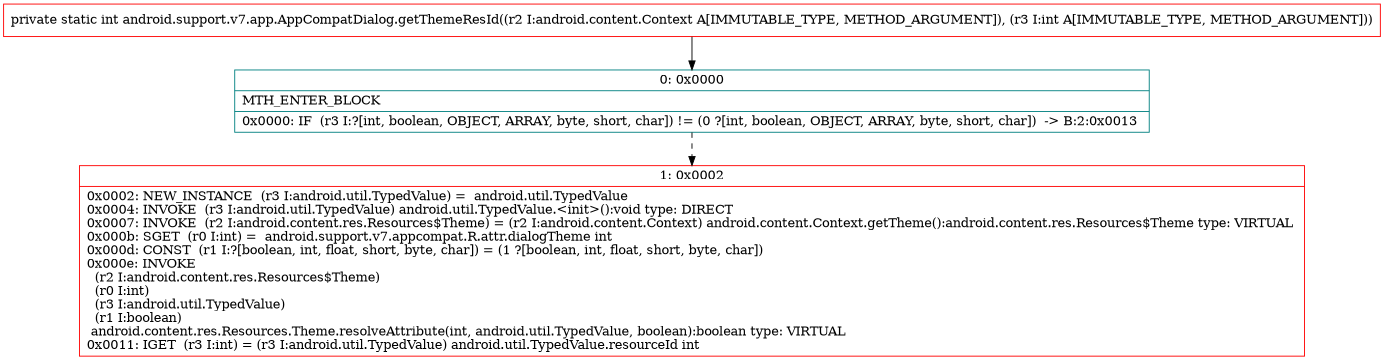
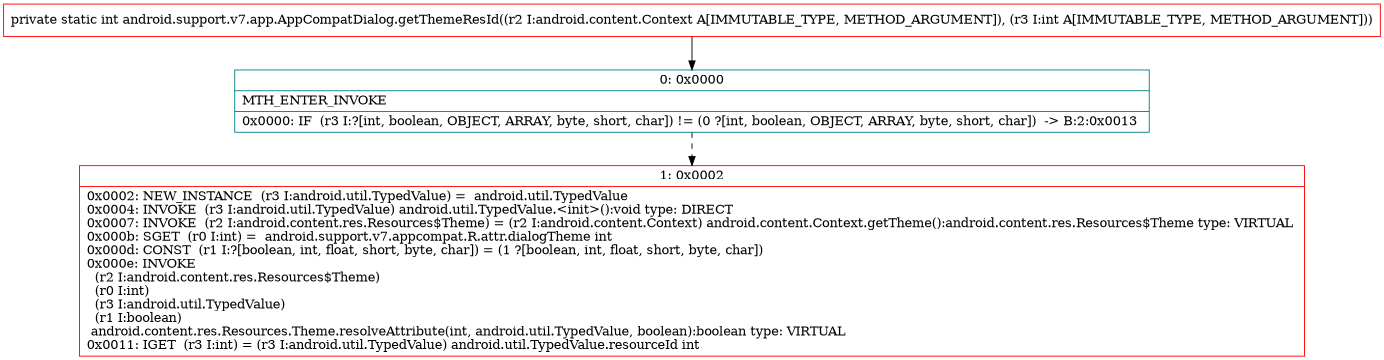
(311, 101) -> (315, 101)
